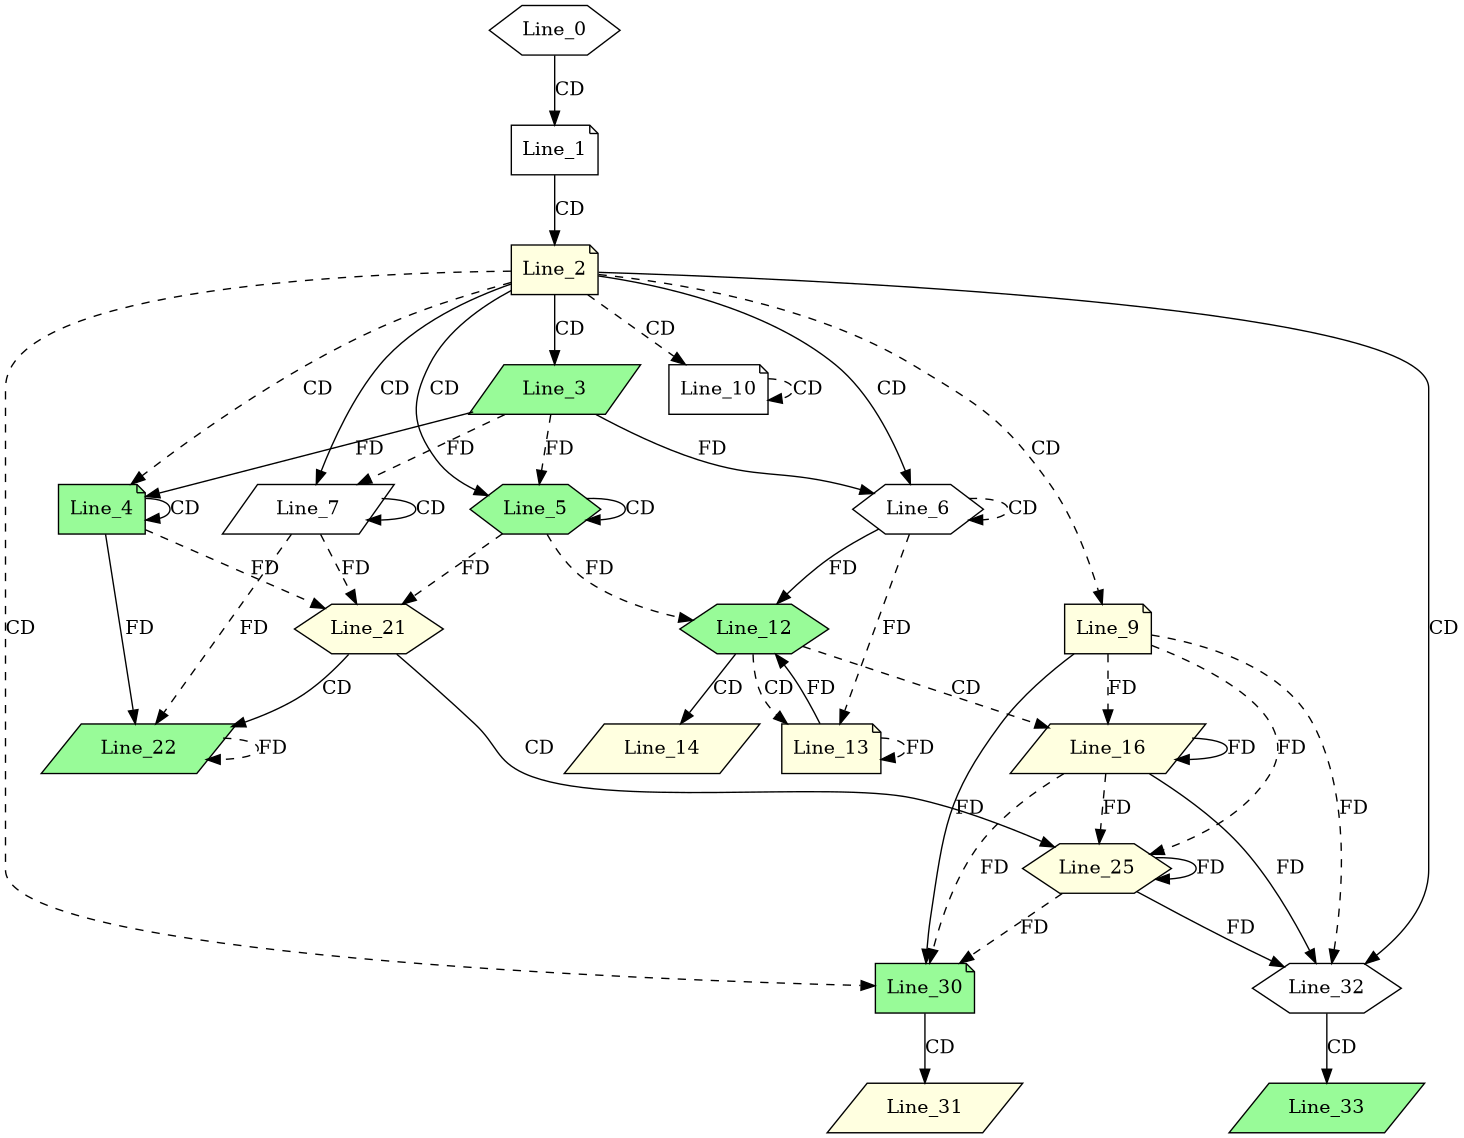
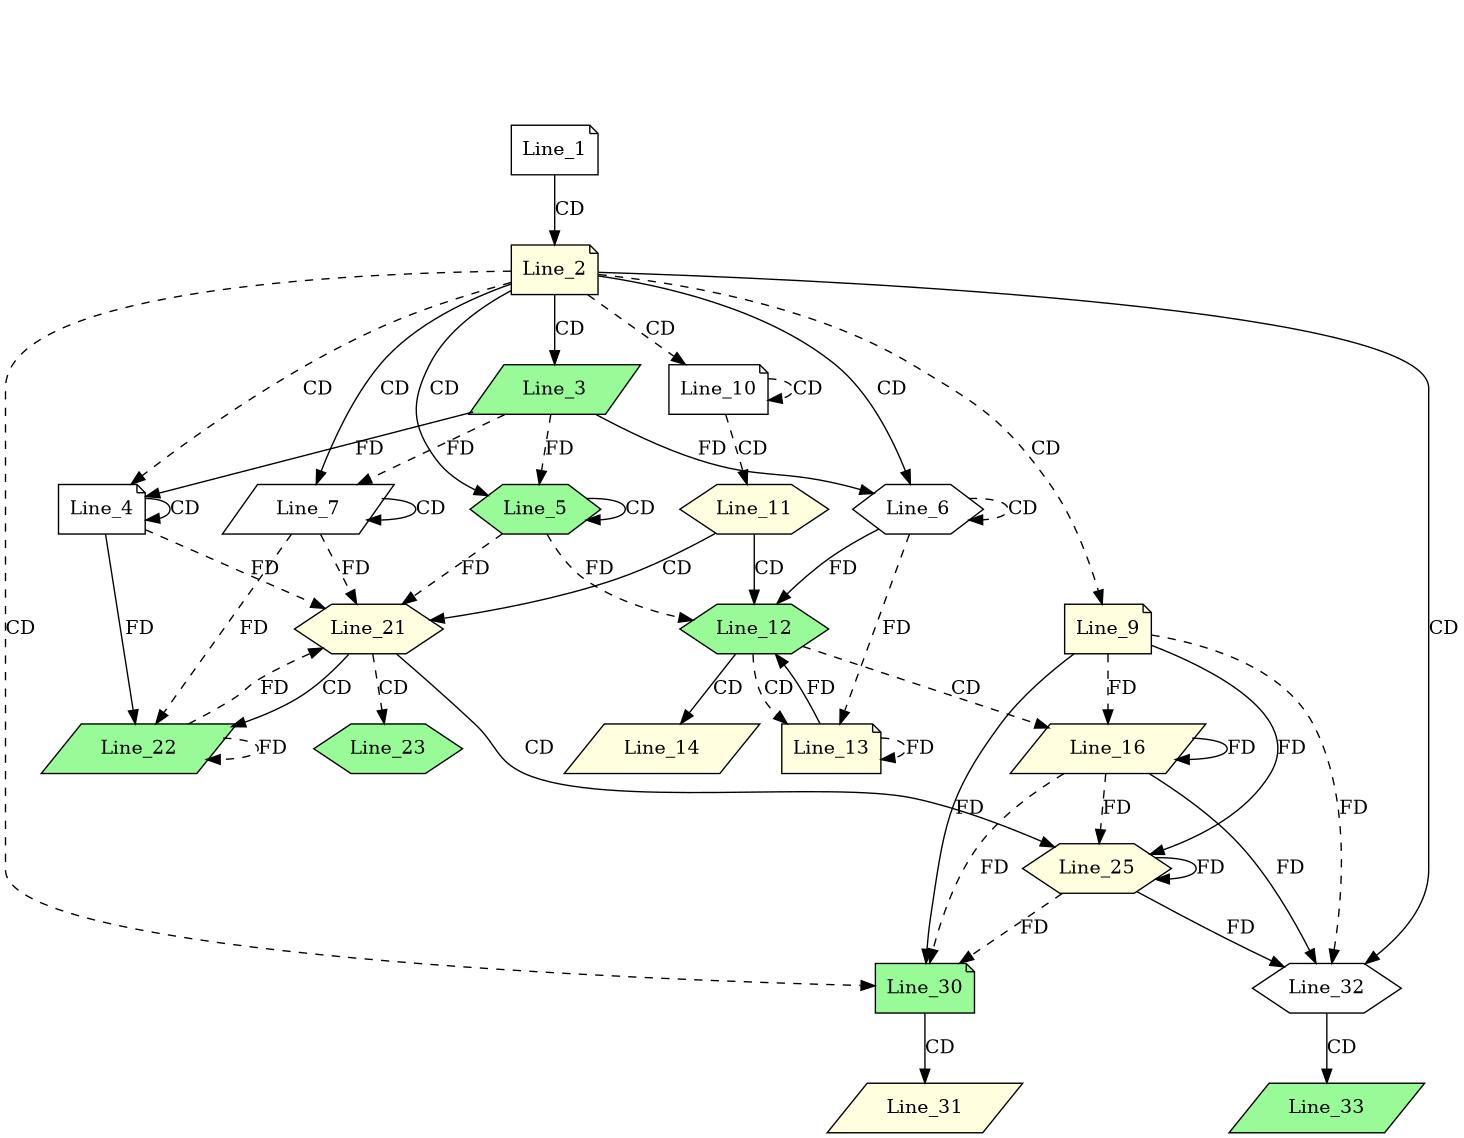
(555, 30) -> none
(102, 509) -> (102, 509)
none -> (754, 509)
none -> (248, 687)
(1276, 743) -> (1276, 743)
none -> (388, 749)
